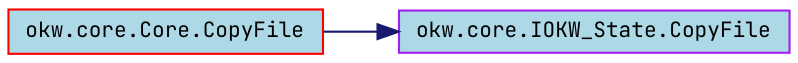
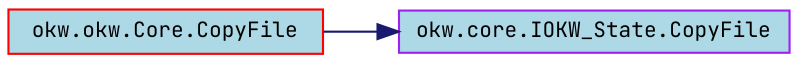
(166, 32) -> (166, 32)
